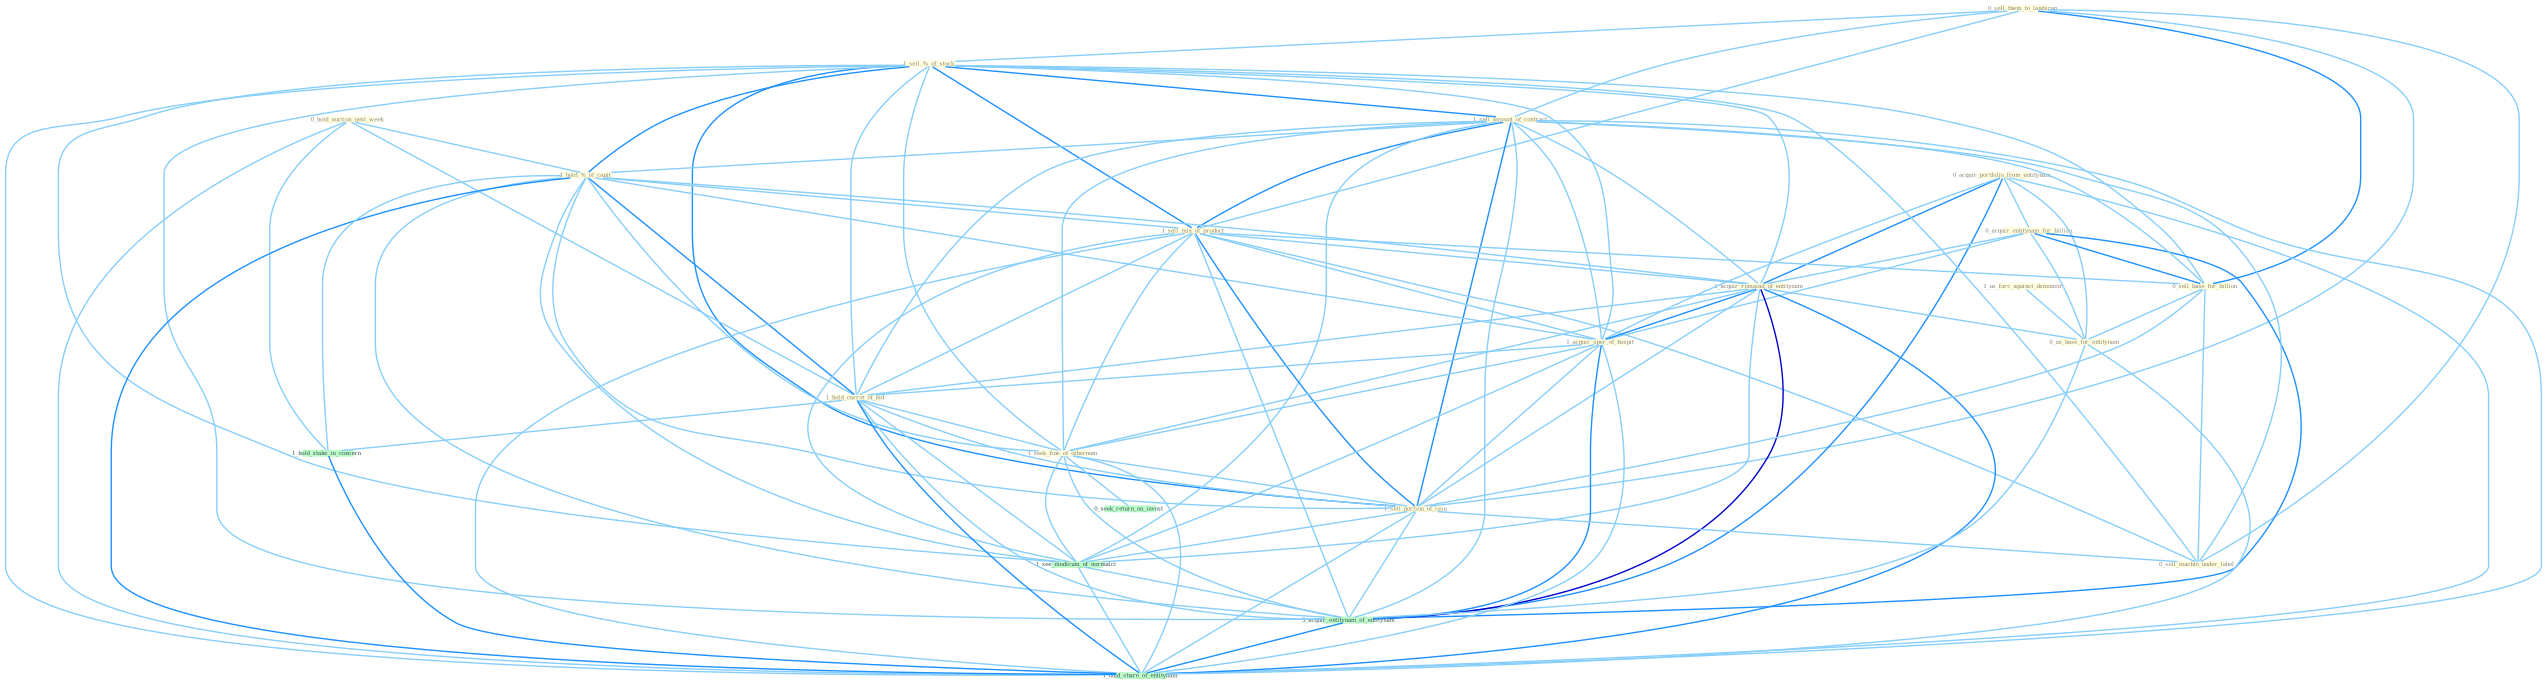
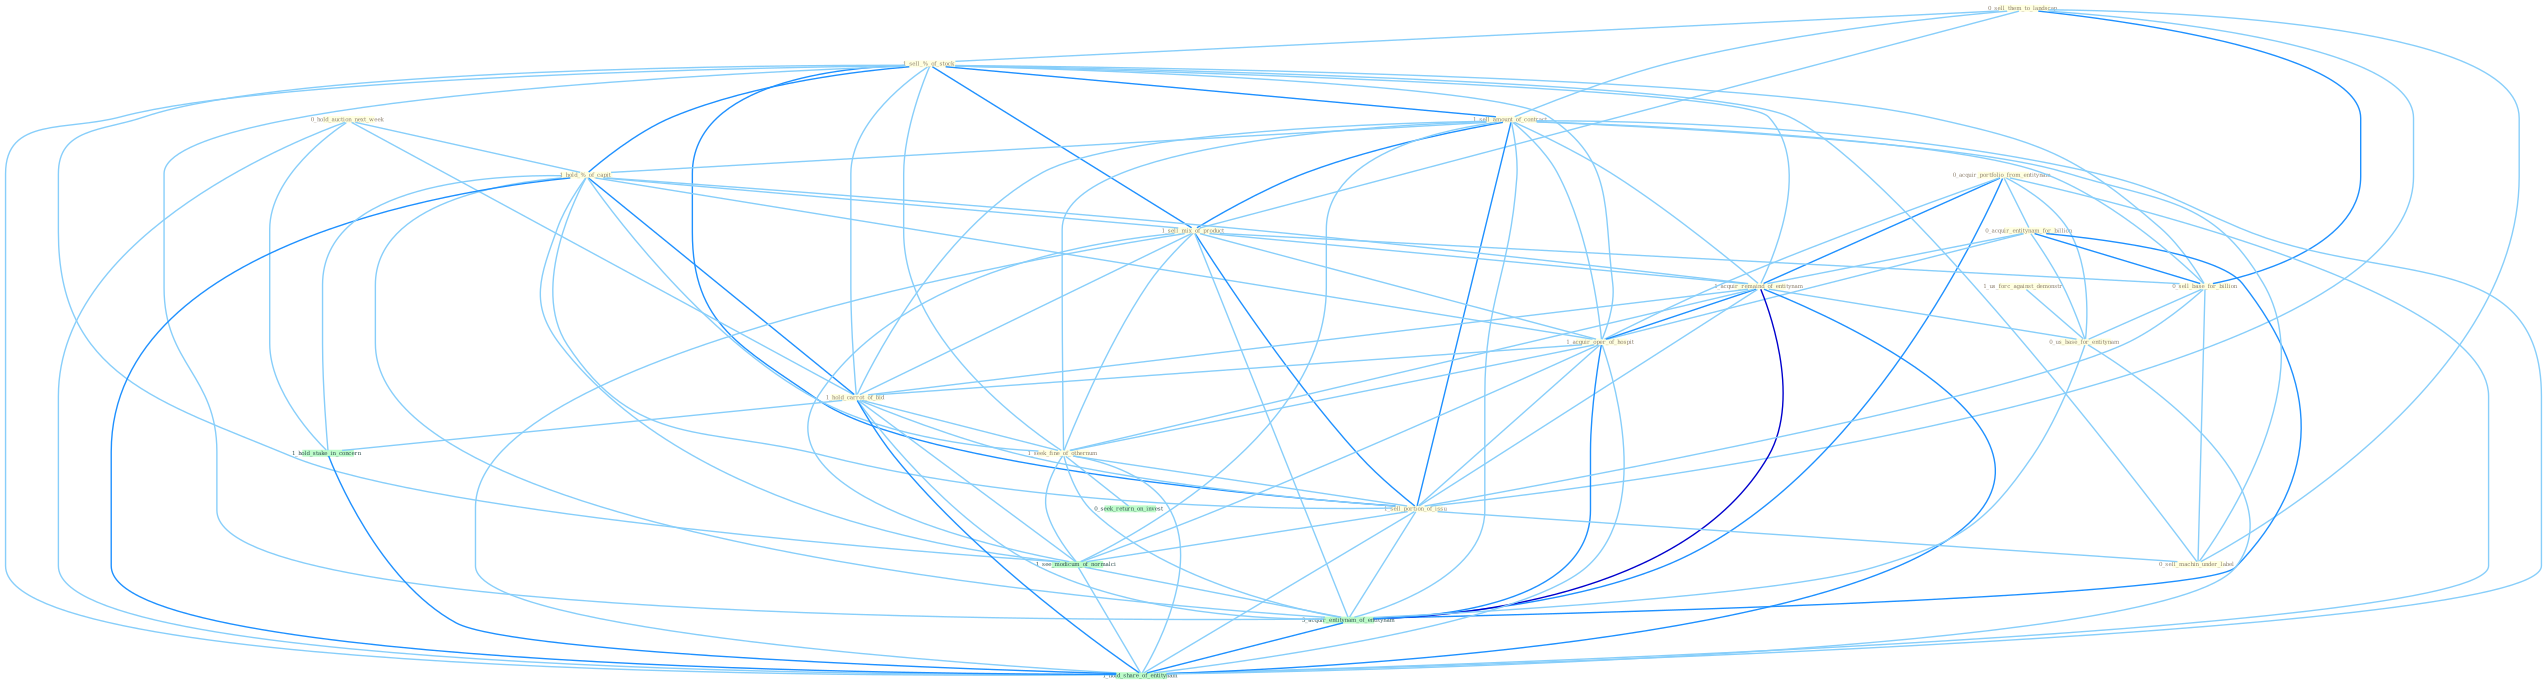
(1709, 363) -> none
(1495, 527) -> none
